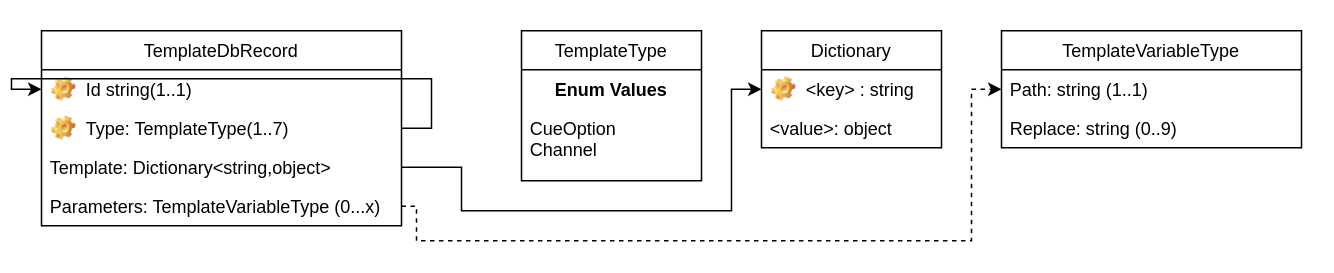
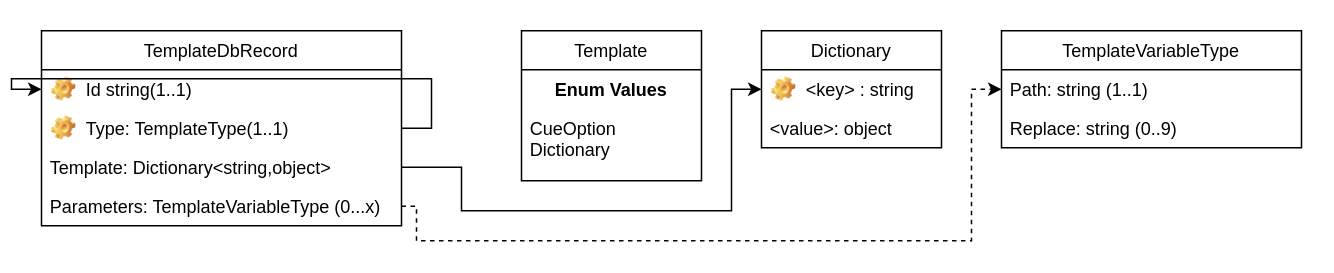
(611, 51) -> (611, 51)
(195, 129) -> (195, 129)
(573, 129) -> (573, 129)
